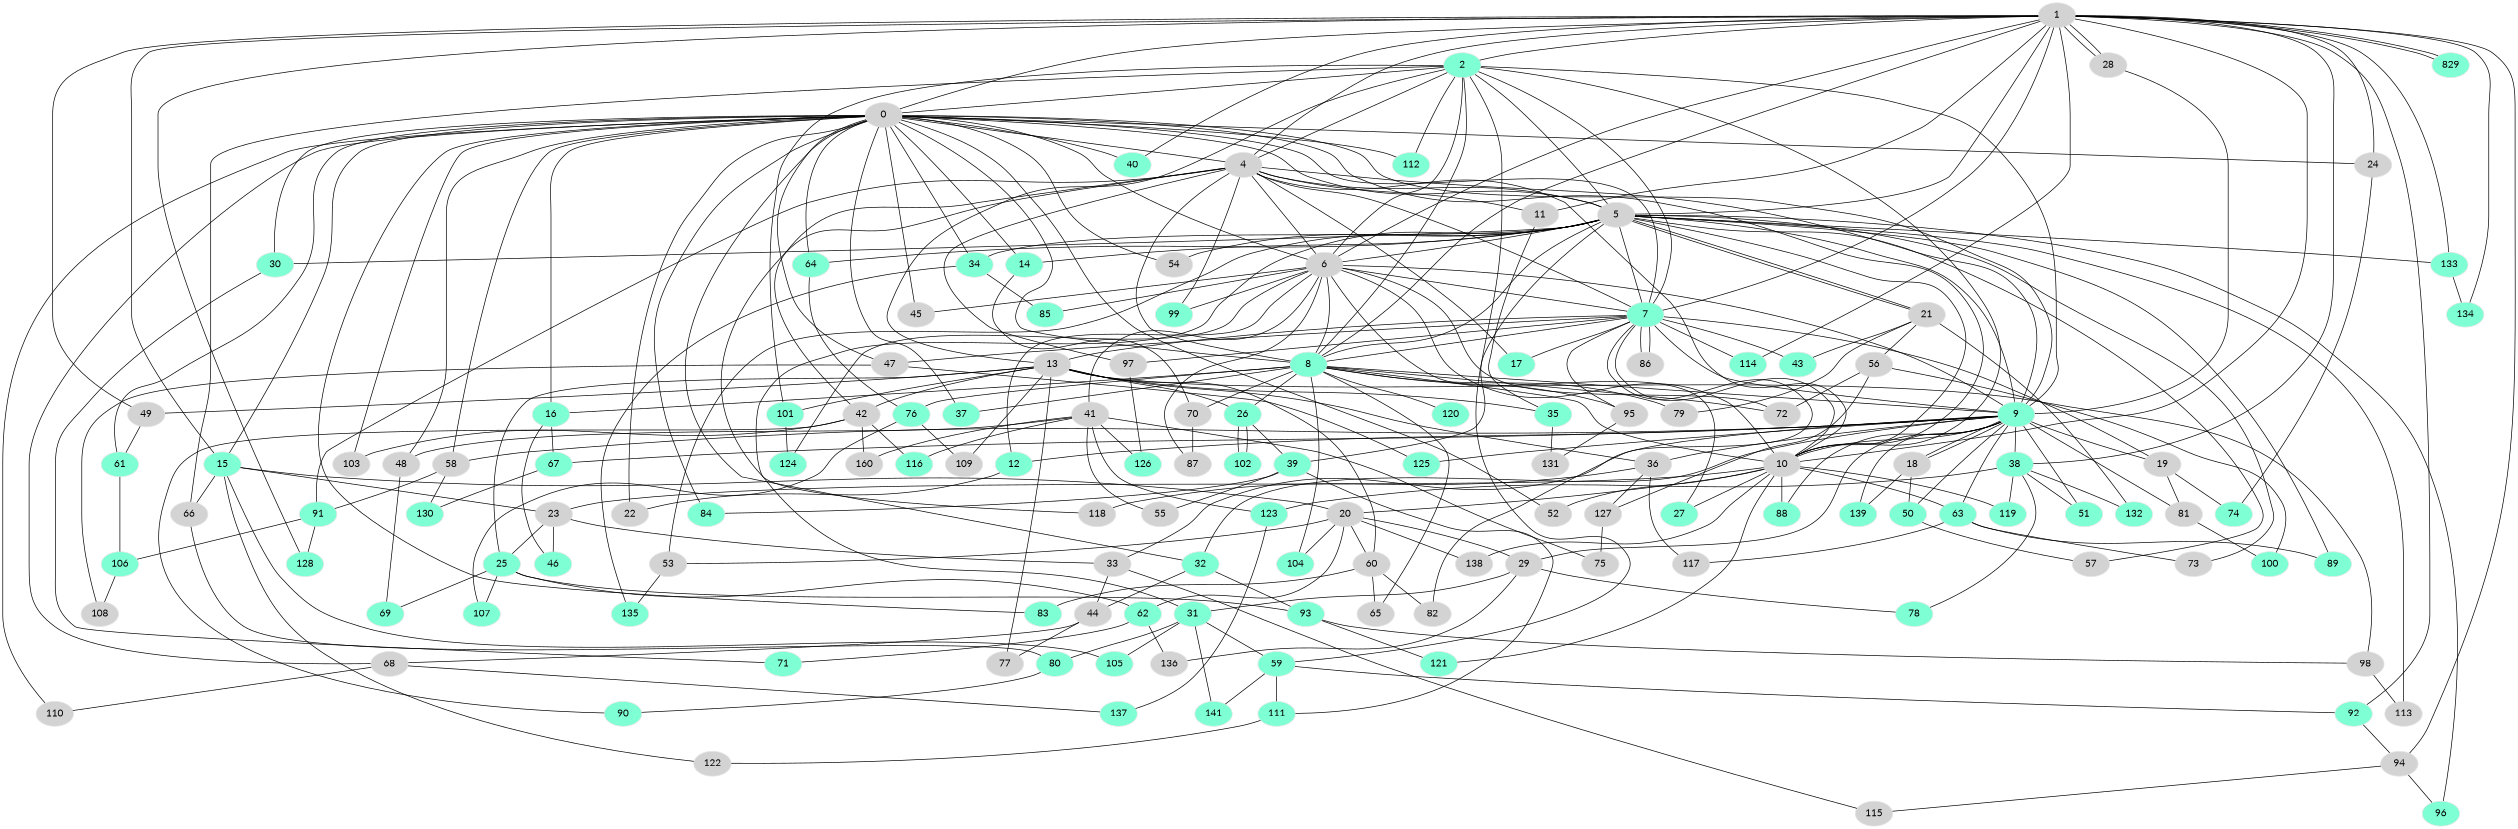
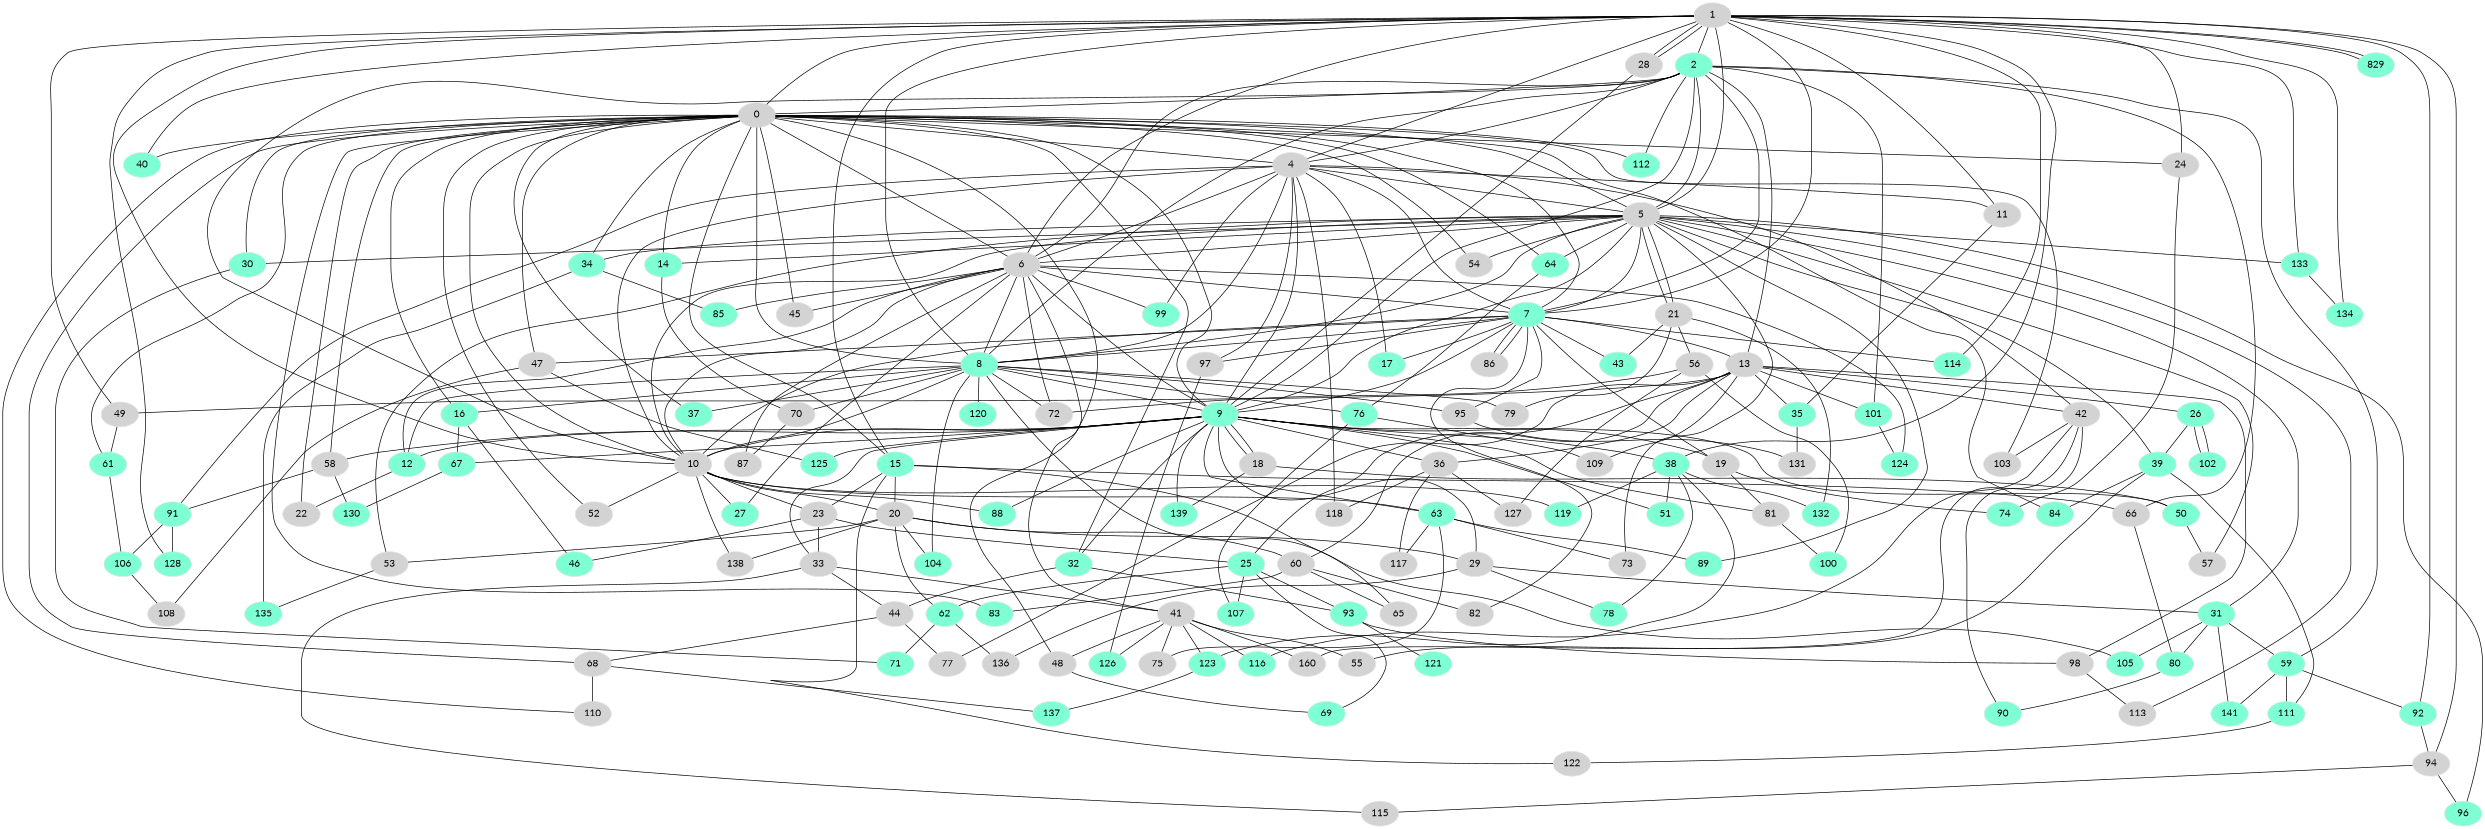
(1286, 382) -> (668, 380)
(1602, 539) -> (1387, 642)
none -> (997, 589)
(1648, 617) -> none
